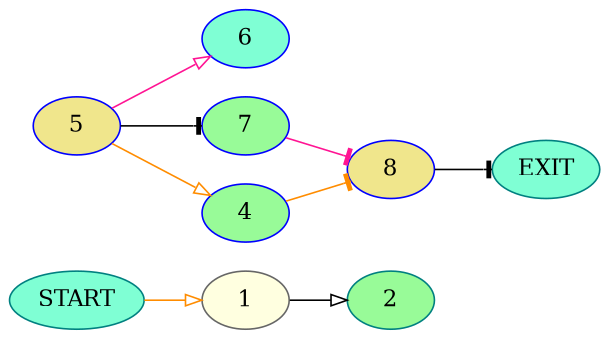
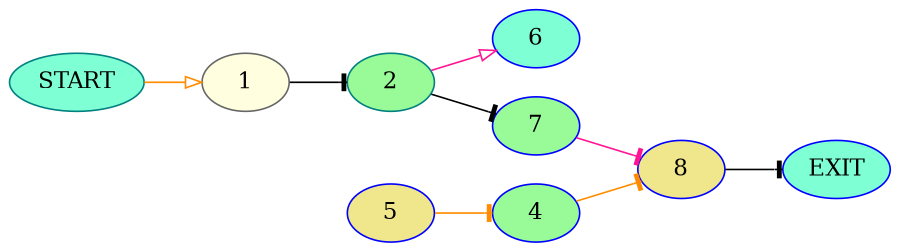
(154, 86) -> (456, 63)
(157, 126) -> (460, 103)
(154, 166) -> (460, 213)
(546, 169) -> (837, 169)
(310, 300) -> (314, 82)
